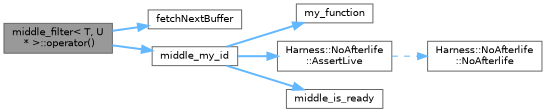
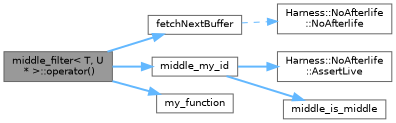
(260, 36) -> (131, 86)
(405, 56) -> (255, 22)
(335, 99) -> (335, 109)
